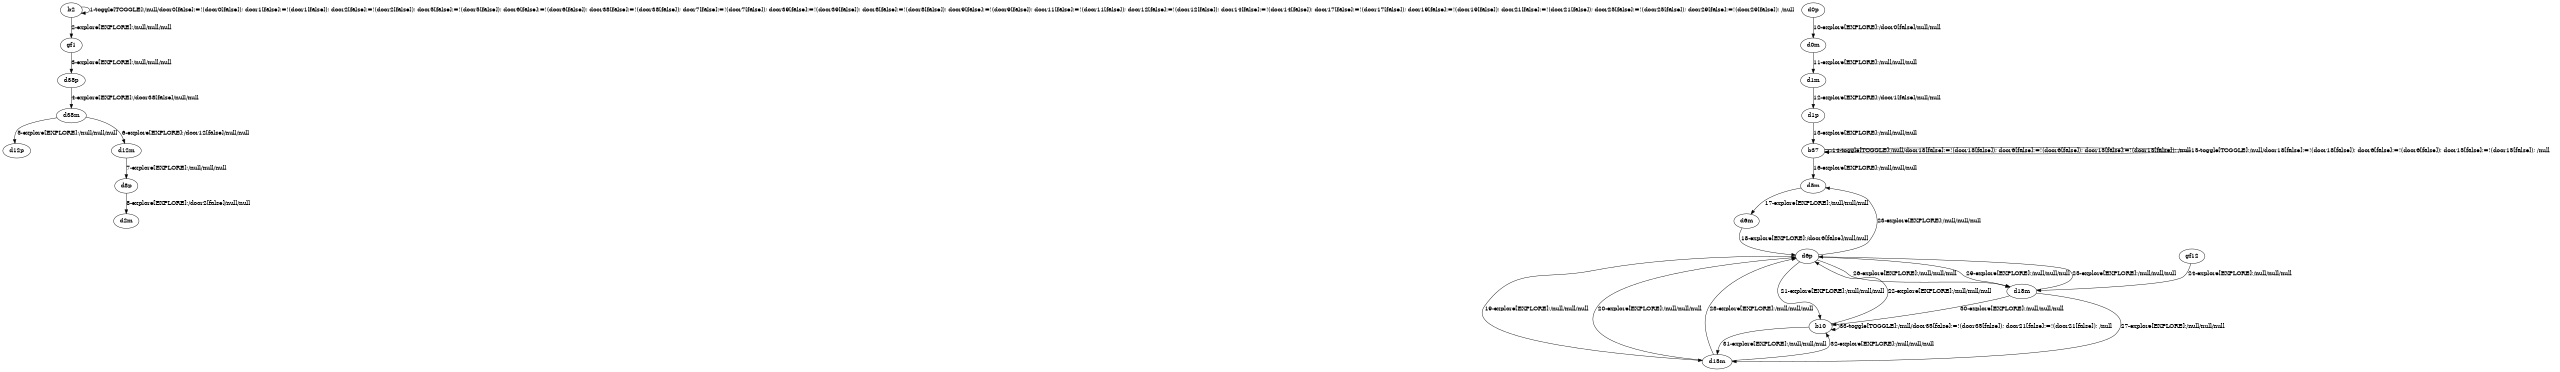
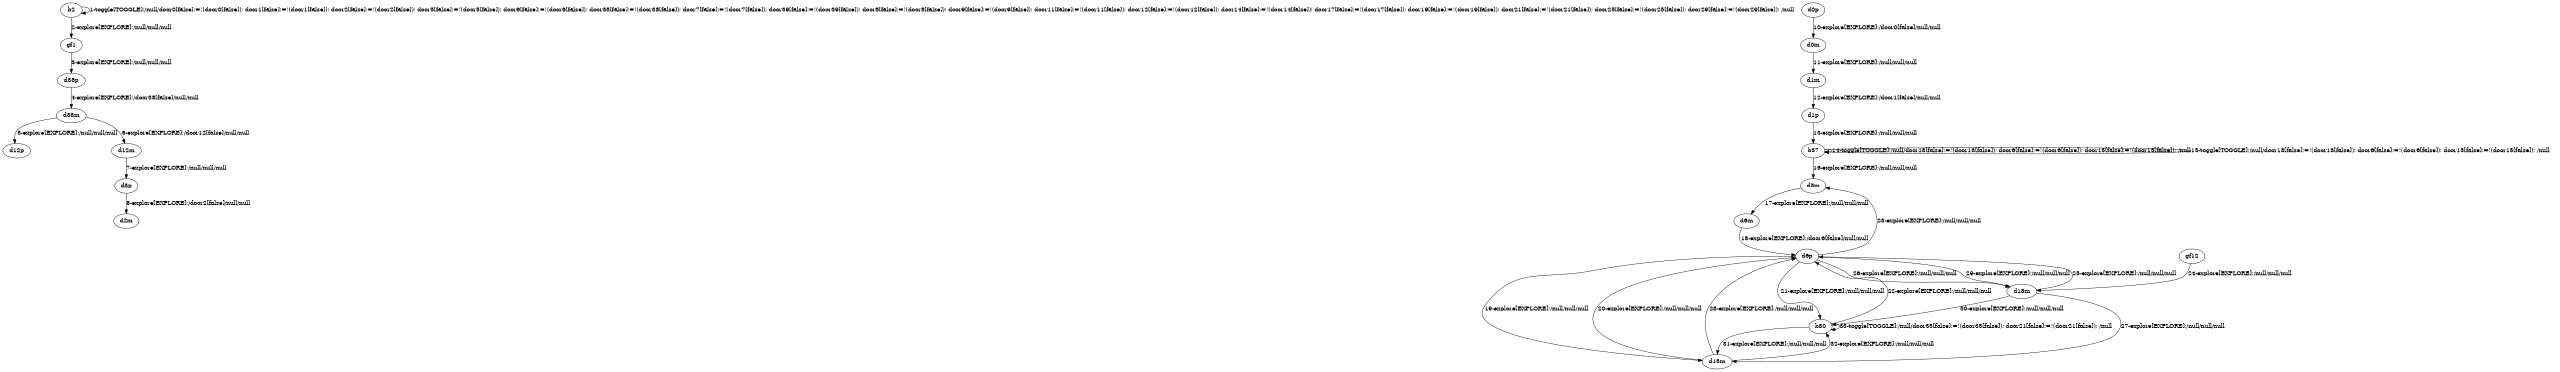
(1821, 327) -> (1821, 327)
